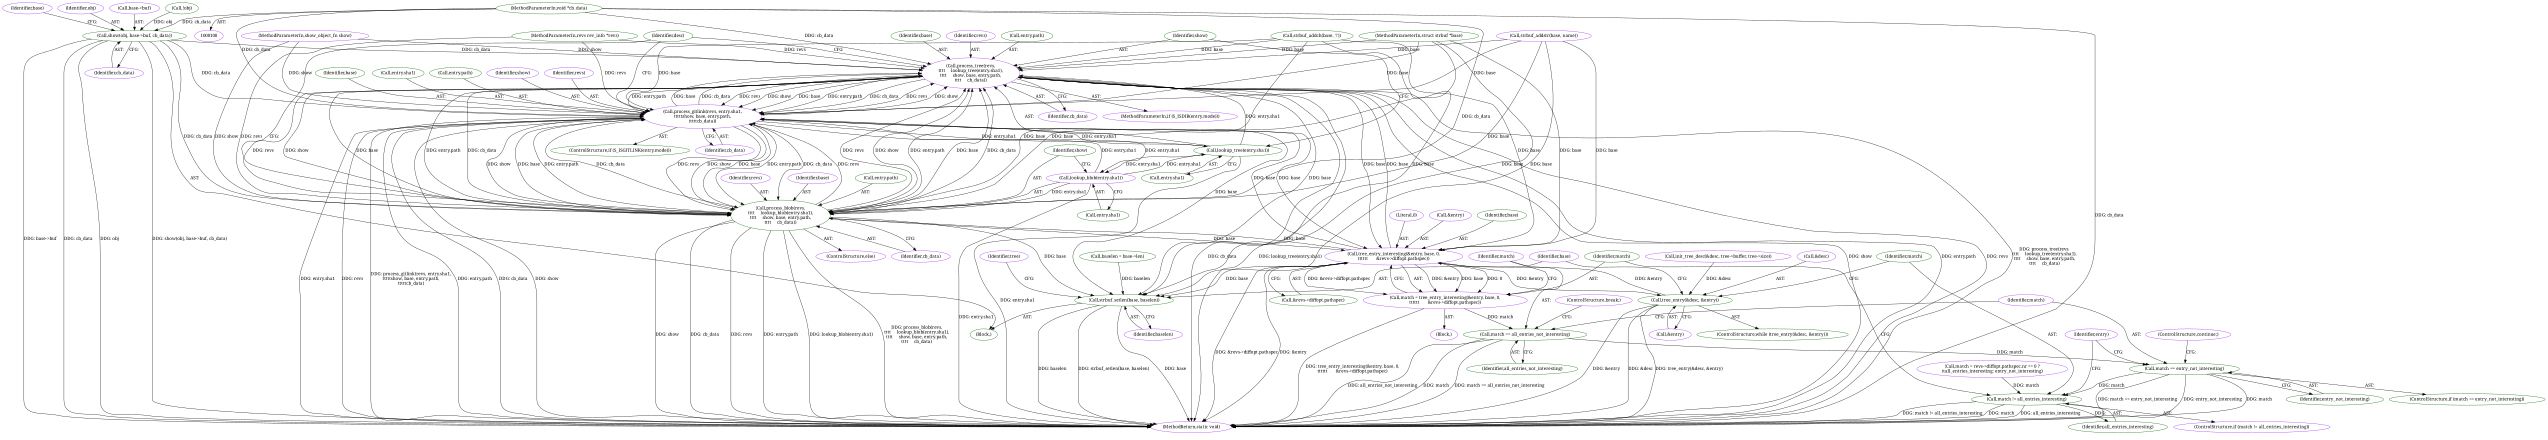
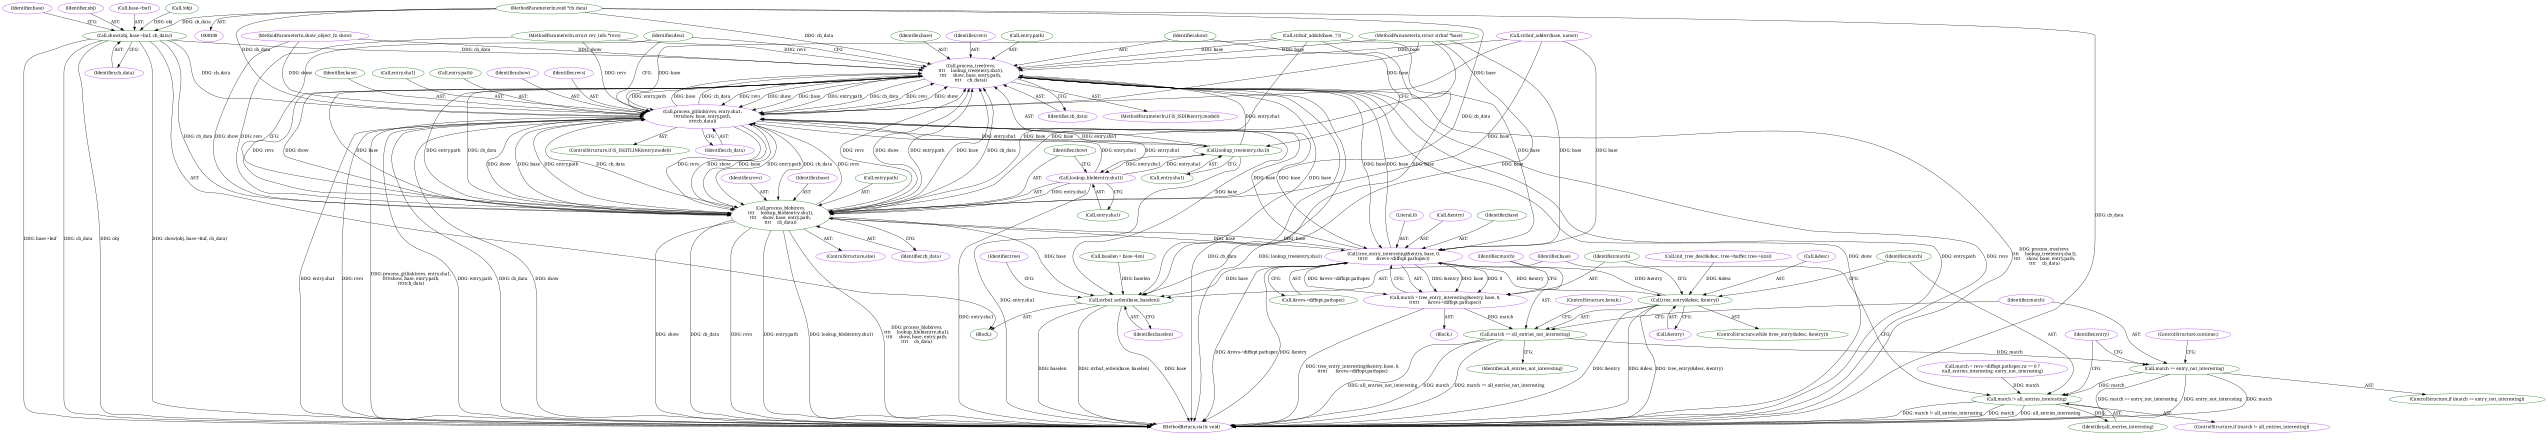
(575, 36) -> (575, 36)
(1395, 197) -> none
(1511, 353) -> (1603, 310)
(2335, 399) -> none
